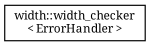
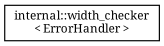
(75, 23) -> (82, 23)
